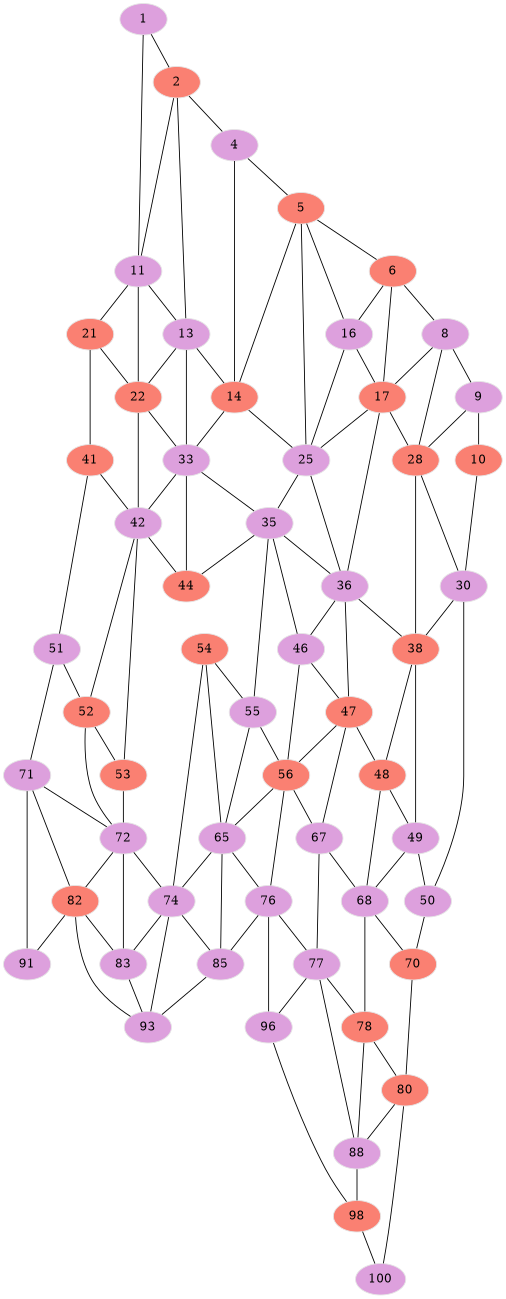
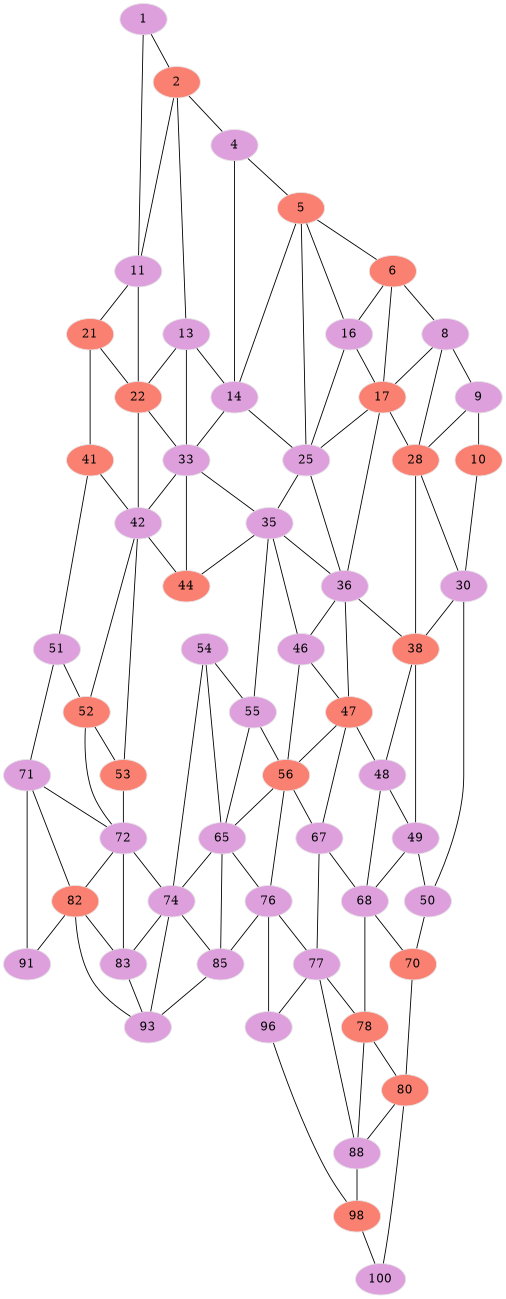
(162, 303) -> none
(234, 397) -> (234, 397)
(205, 649) -> (205, 649)
(382, 775) -> (382, 775)
